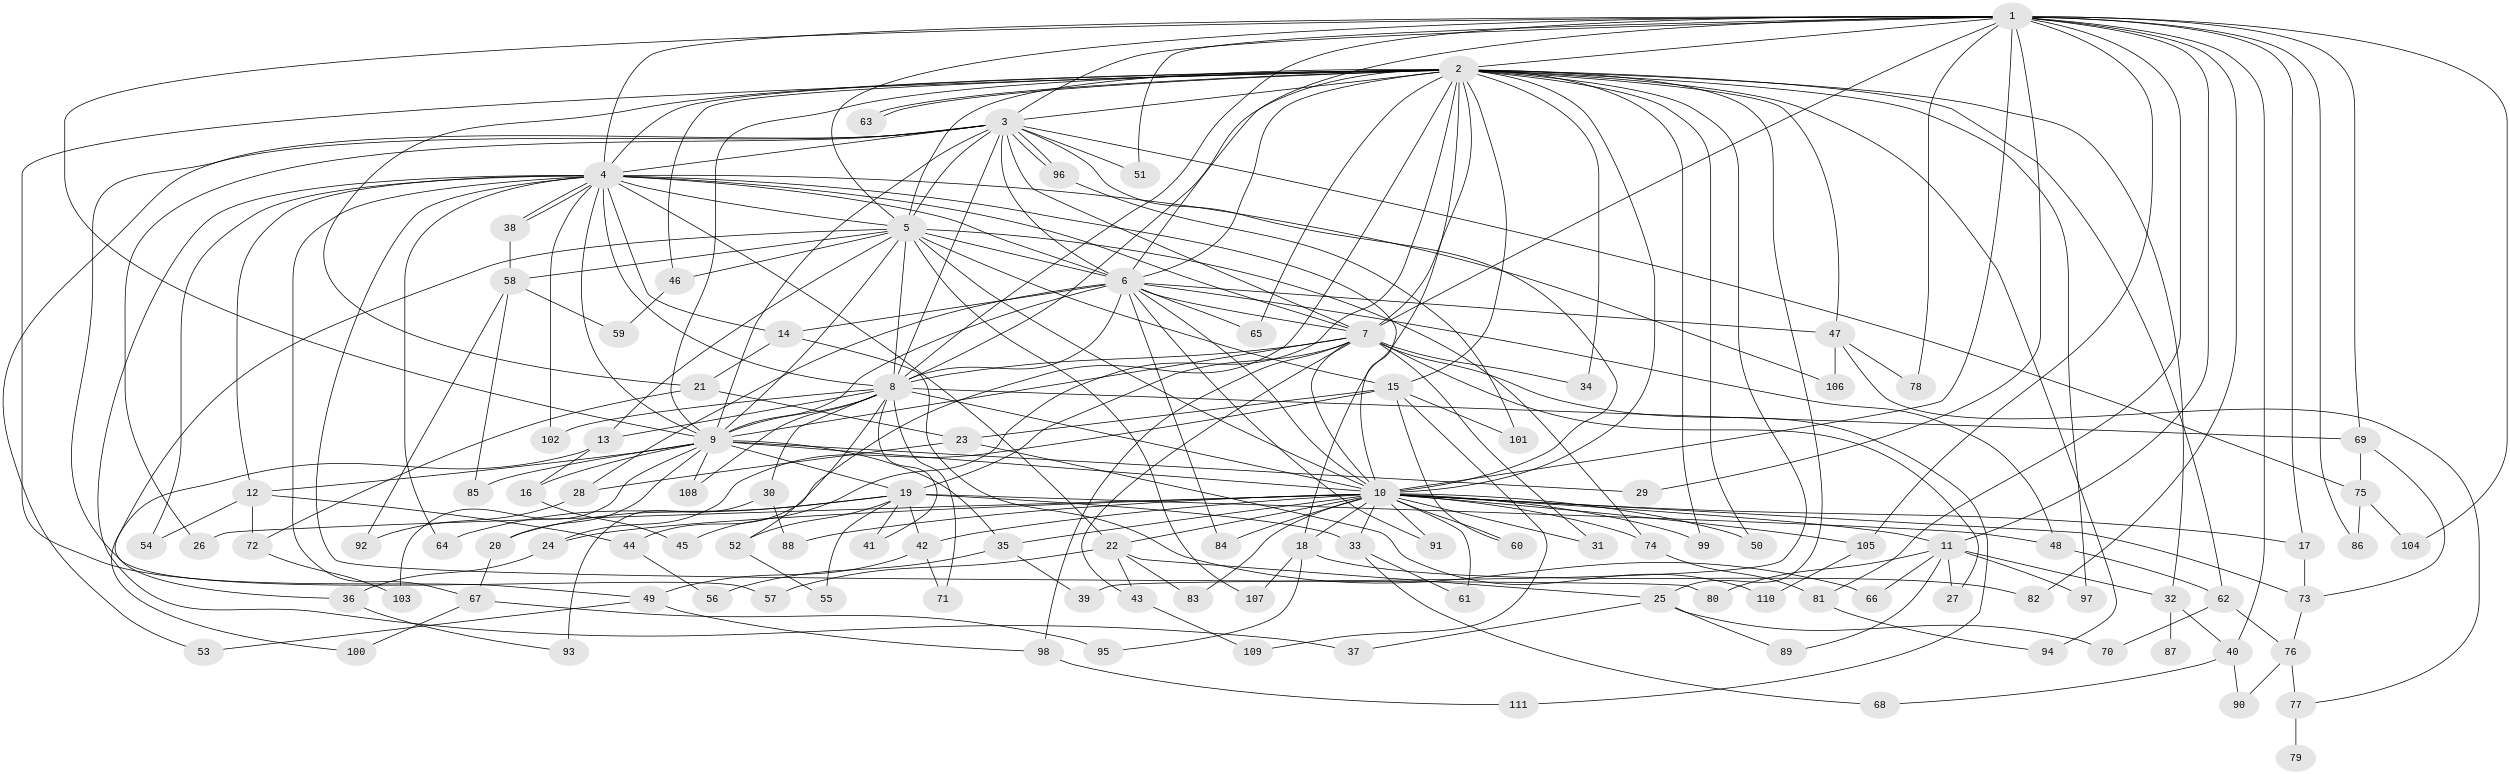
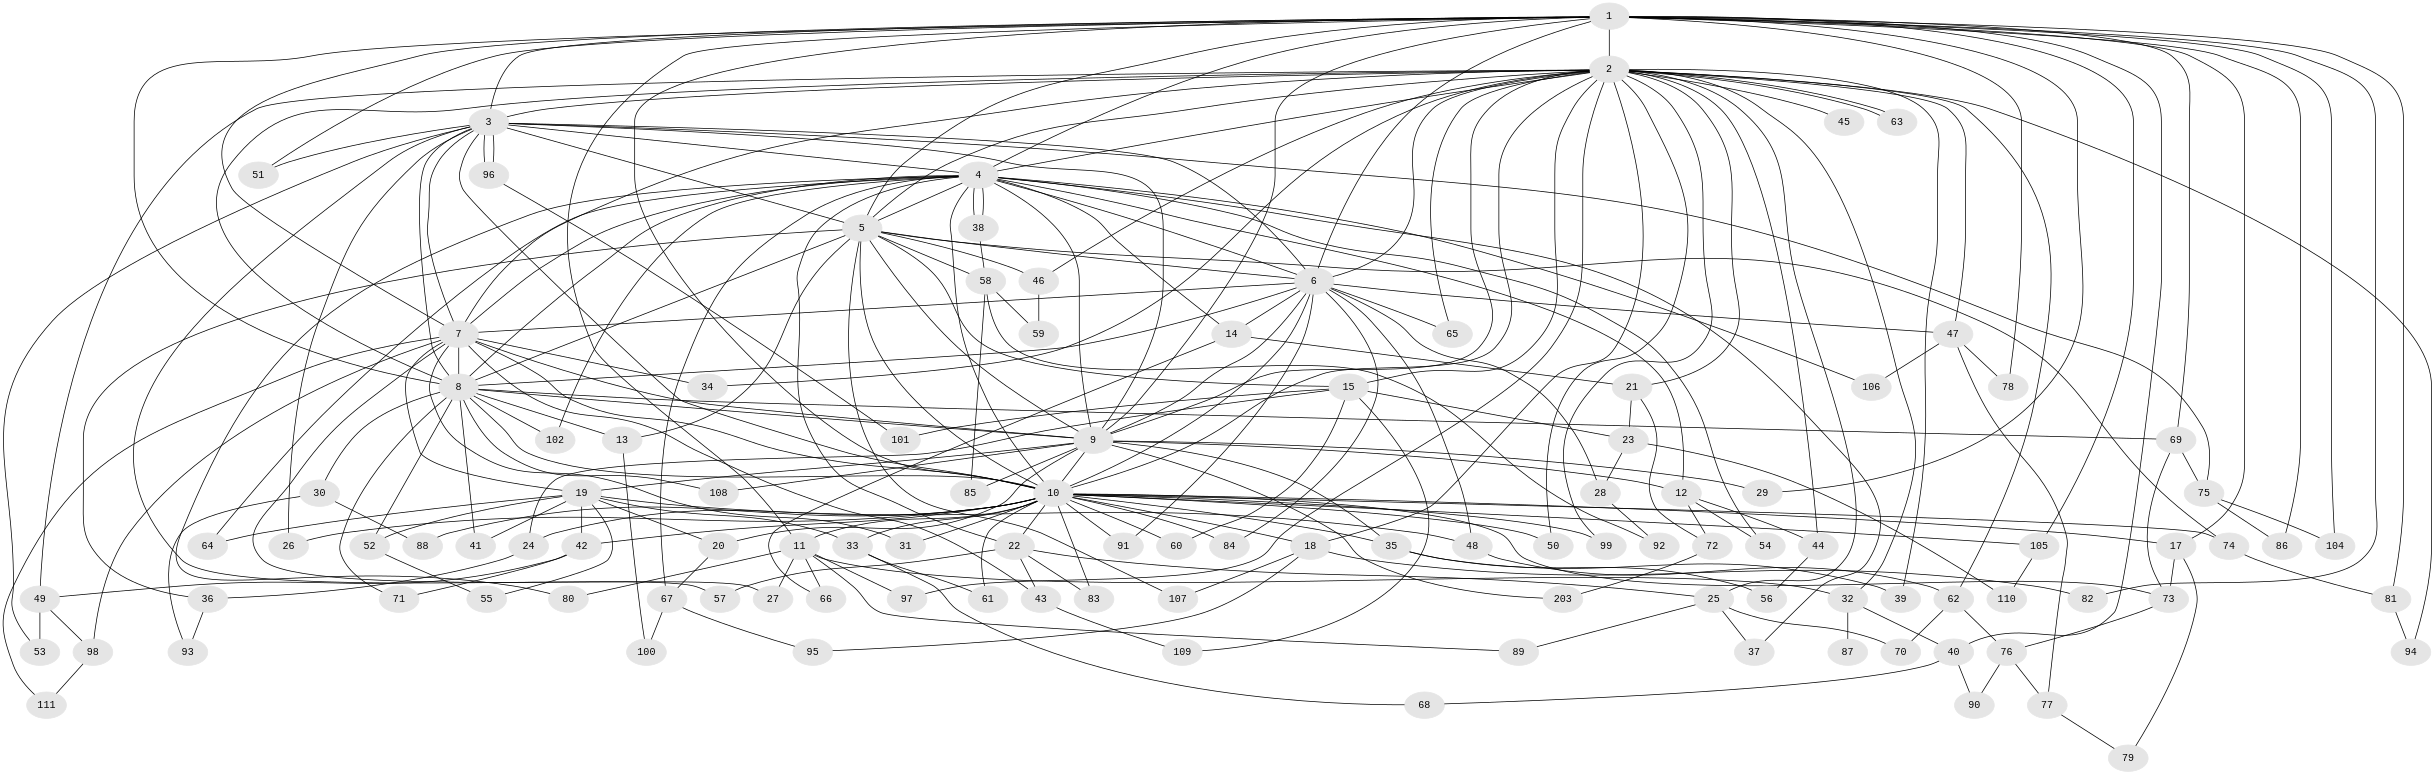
(526, 493) -> none
(402, 599) -> (1563, 599)
none -> (2182, 655)
